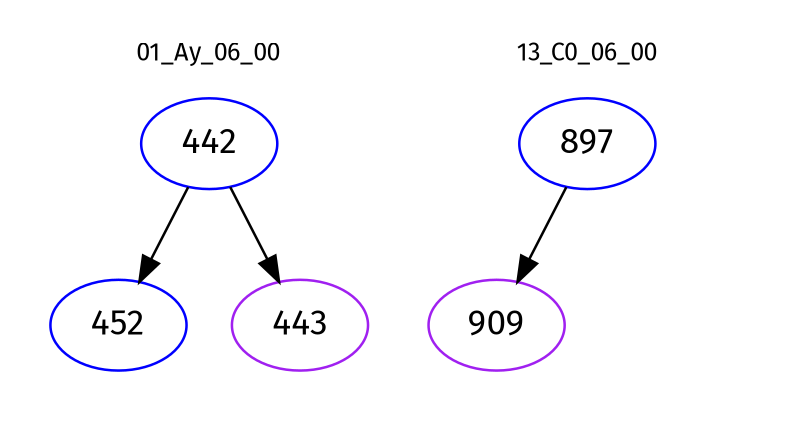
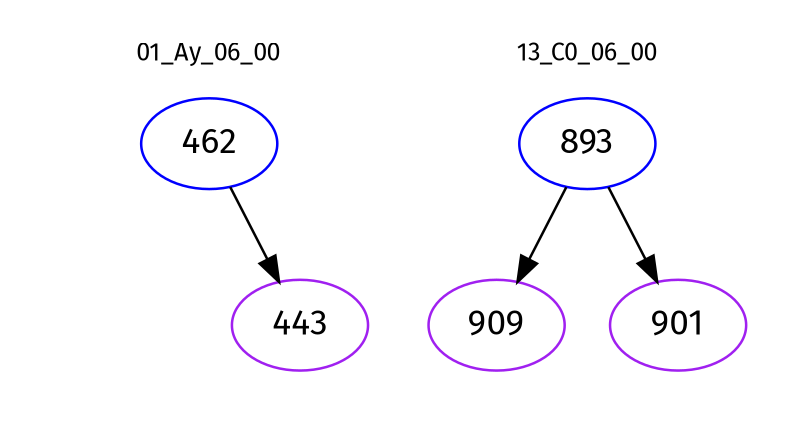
(209, 144) -> (209, 144)
(587, 144) -> (587, 144)
(118, 325) -> none
none -> (678, 325)
